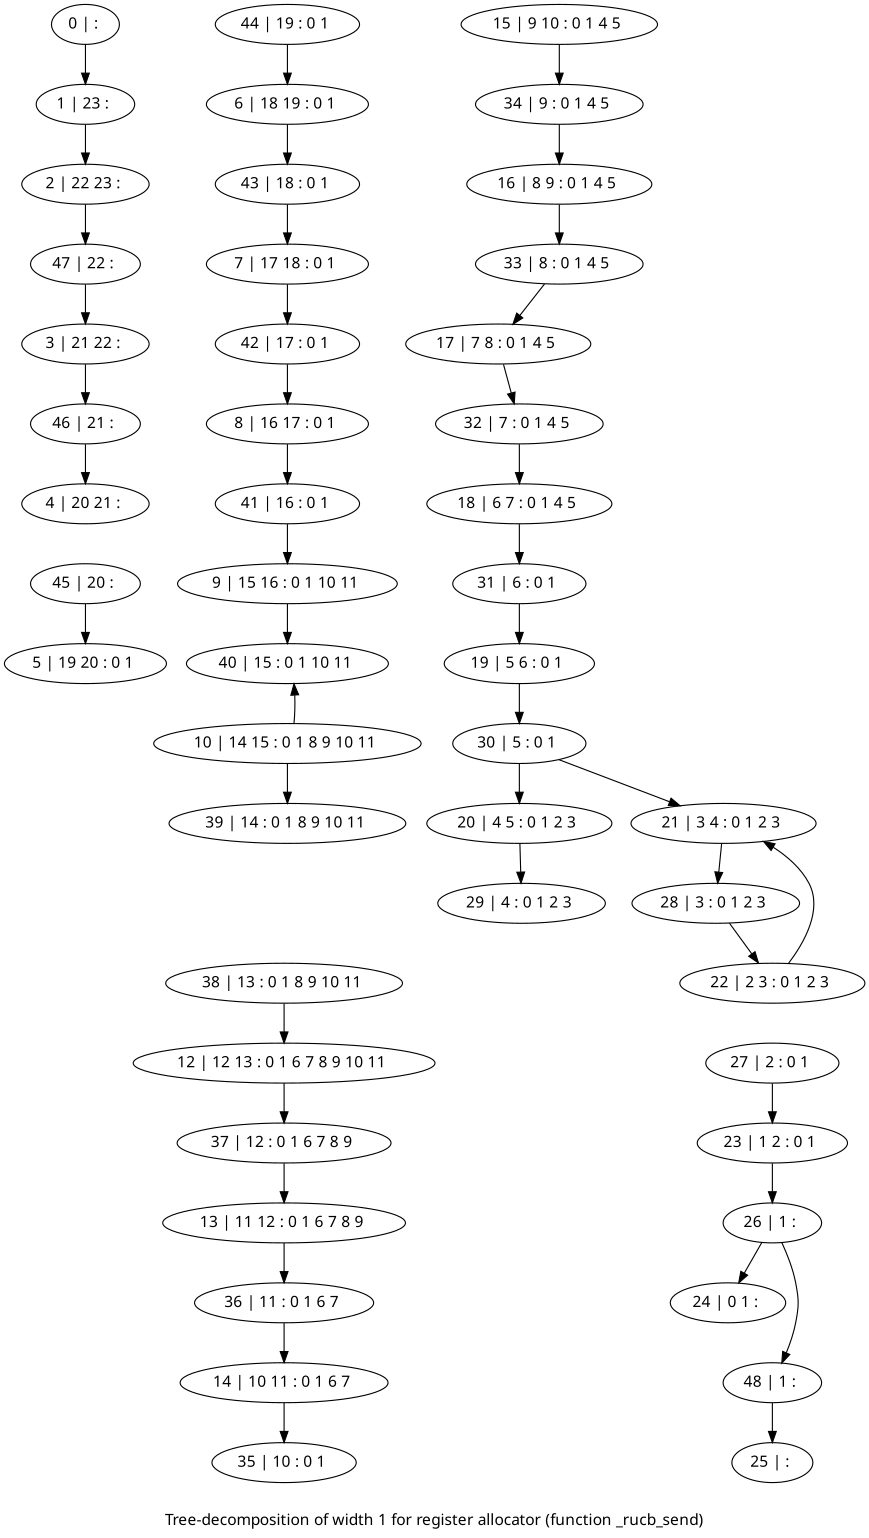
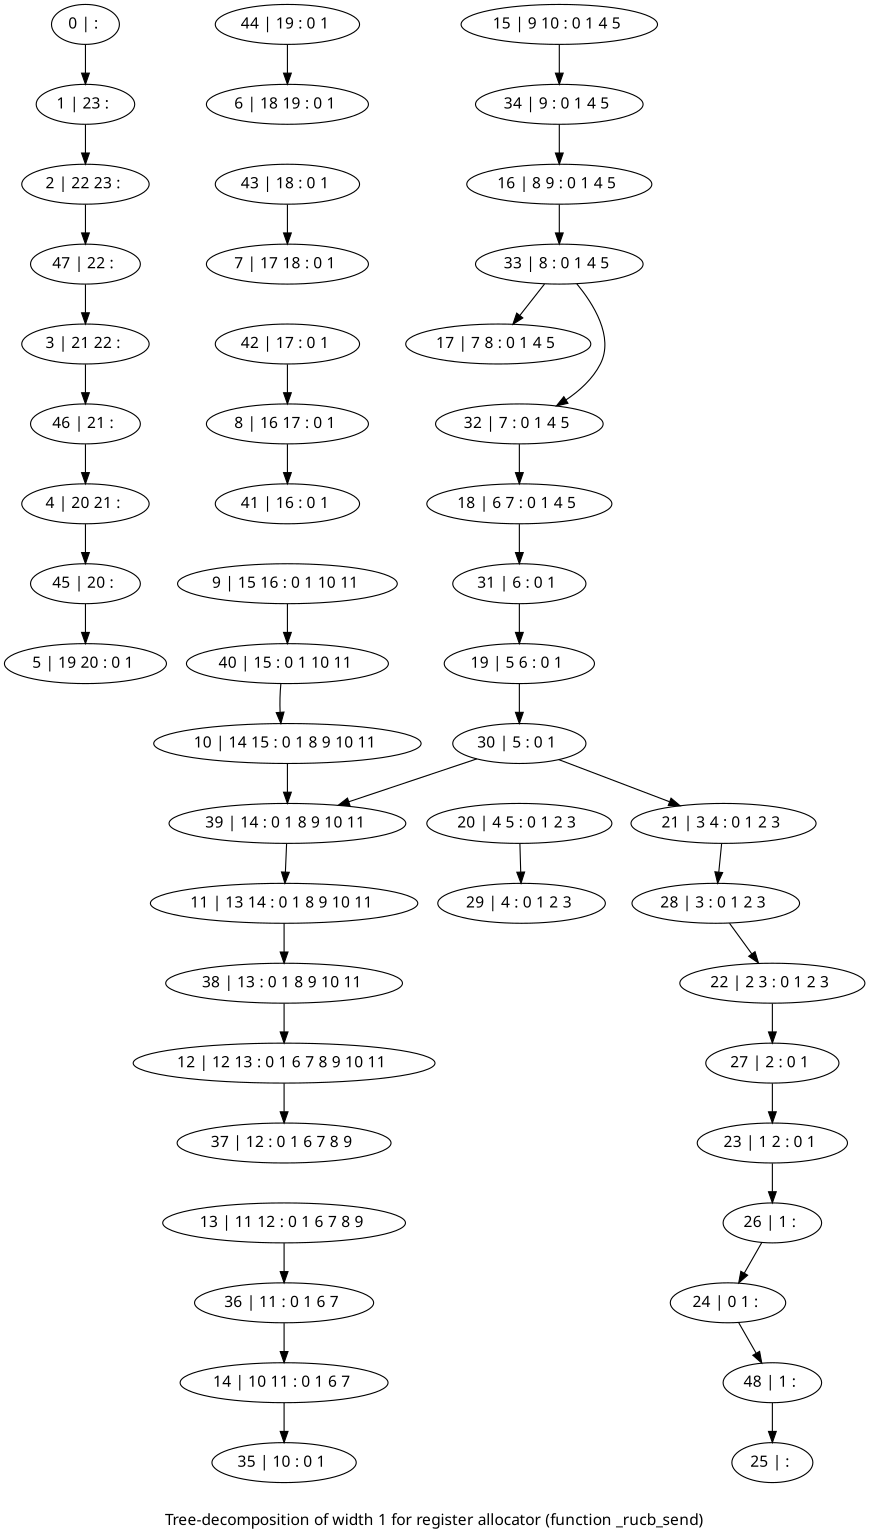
(287, 139) -> none
(287, 299) -> none
(507, 379) -> (605, 346)
none -> (85, 538)
(287, 538) -> none
(295, 709) -> (280, 698)
(519, 778) -> (413, 780)
(813, 900) -> (772, 1018)
none -> (284, 903)
(284, 1178) -> none
(798, 1297) -> (747, 1338)
